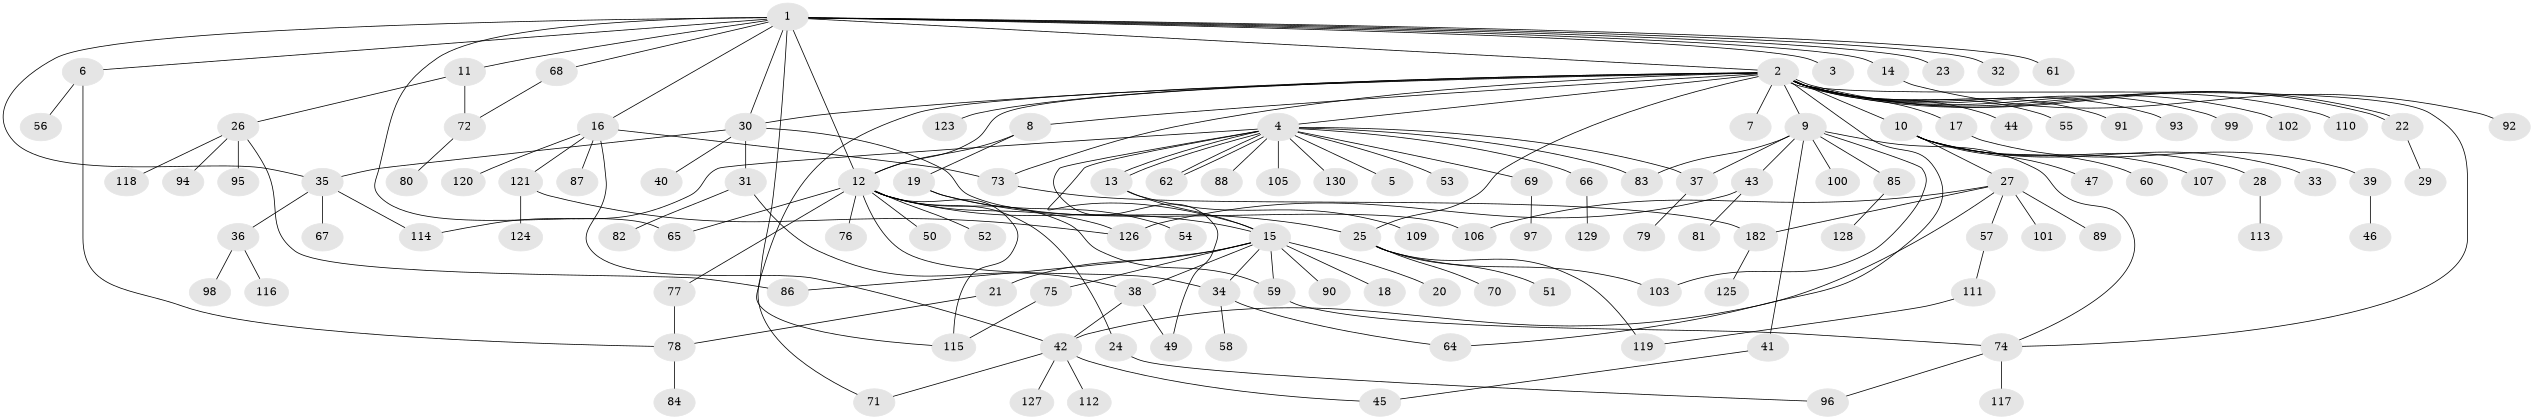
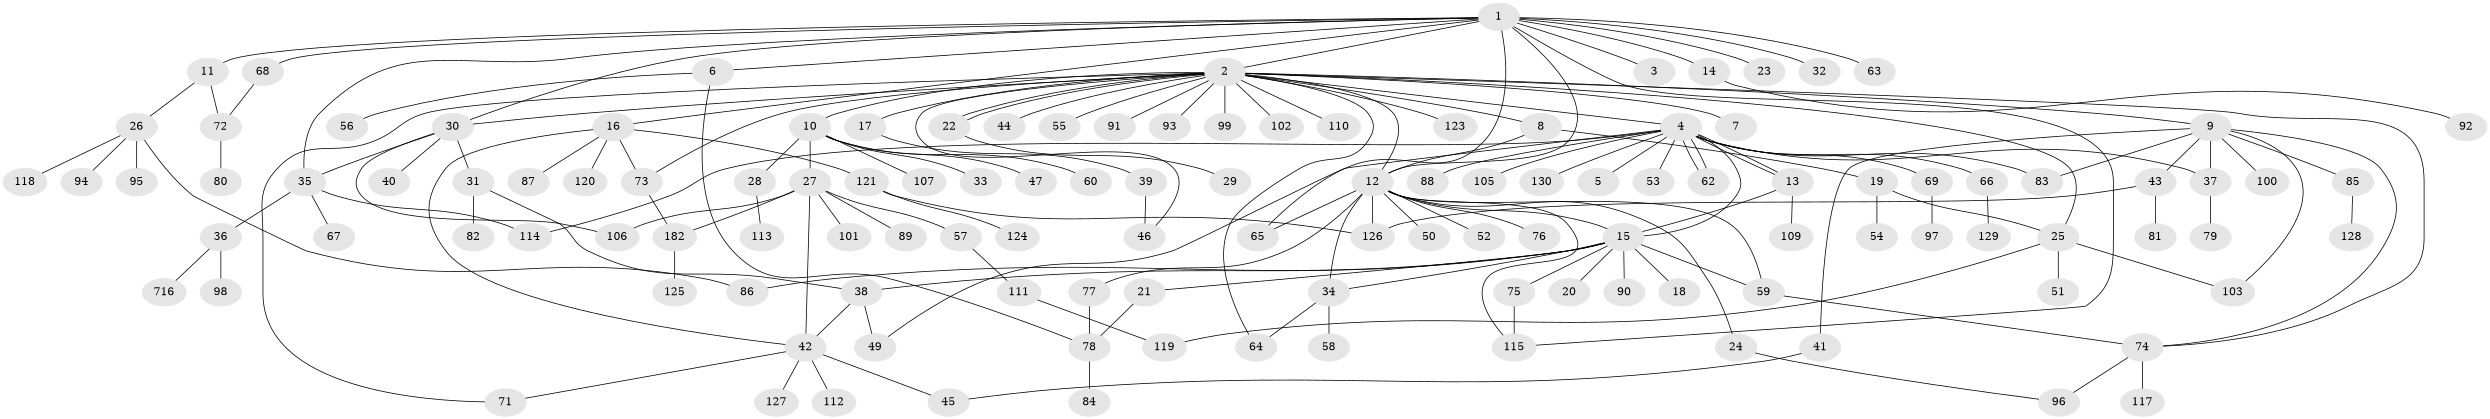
(2054, 72) -> (1875, 72)
none -> (916, 130)
(267, 292) -> (164, 292)
(1495, 292) -> none
